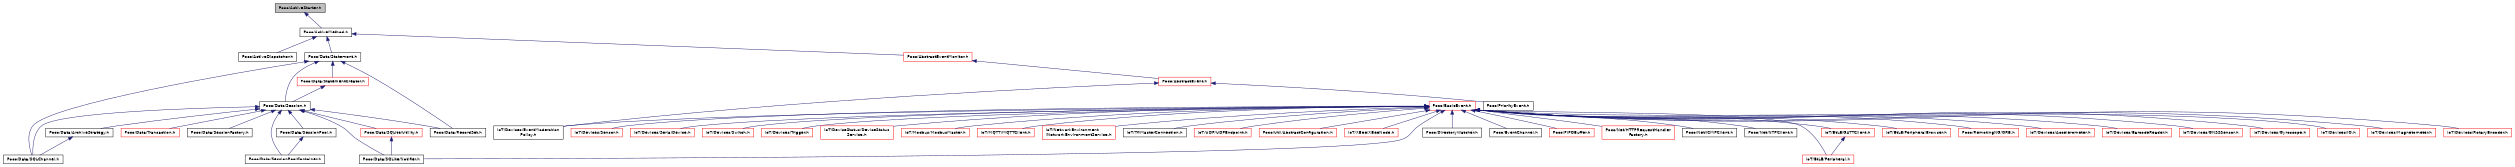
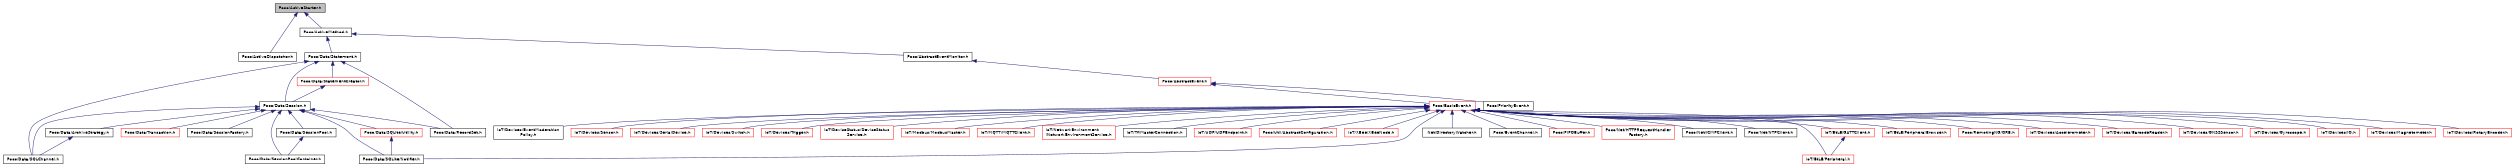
(295, 45) -> (283, 34)
(938, 57) -> (938, 57)
(858, 100) -> (1322, 94)
(1452, 133) -> (1452, 133)
